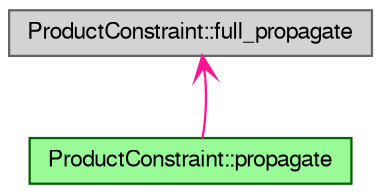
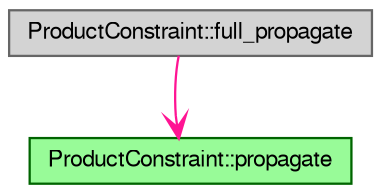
(206, 109) -> (175, 86)
